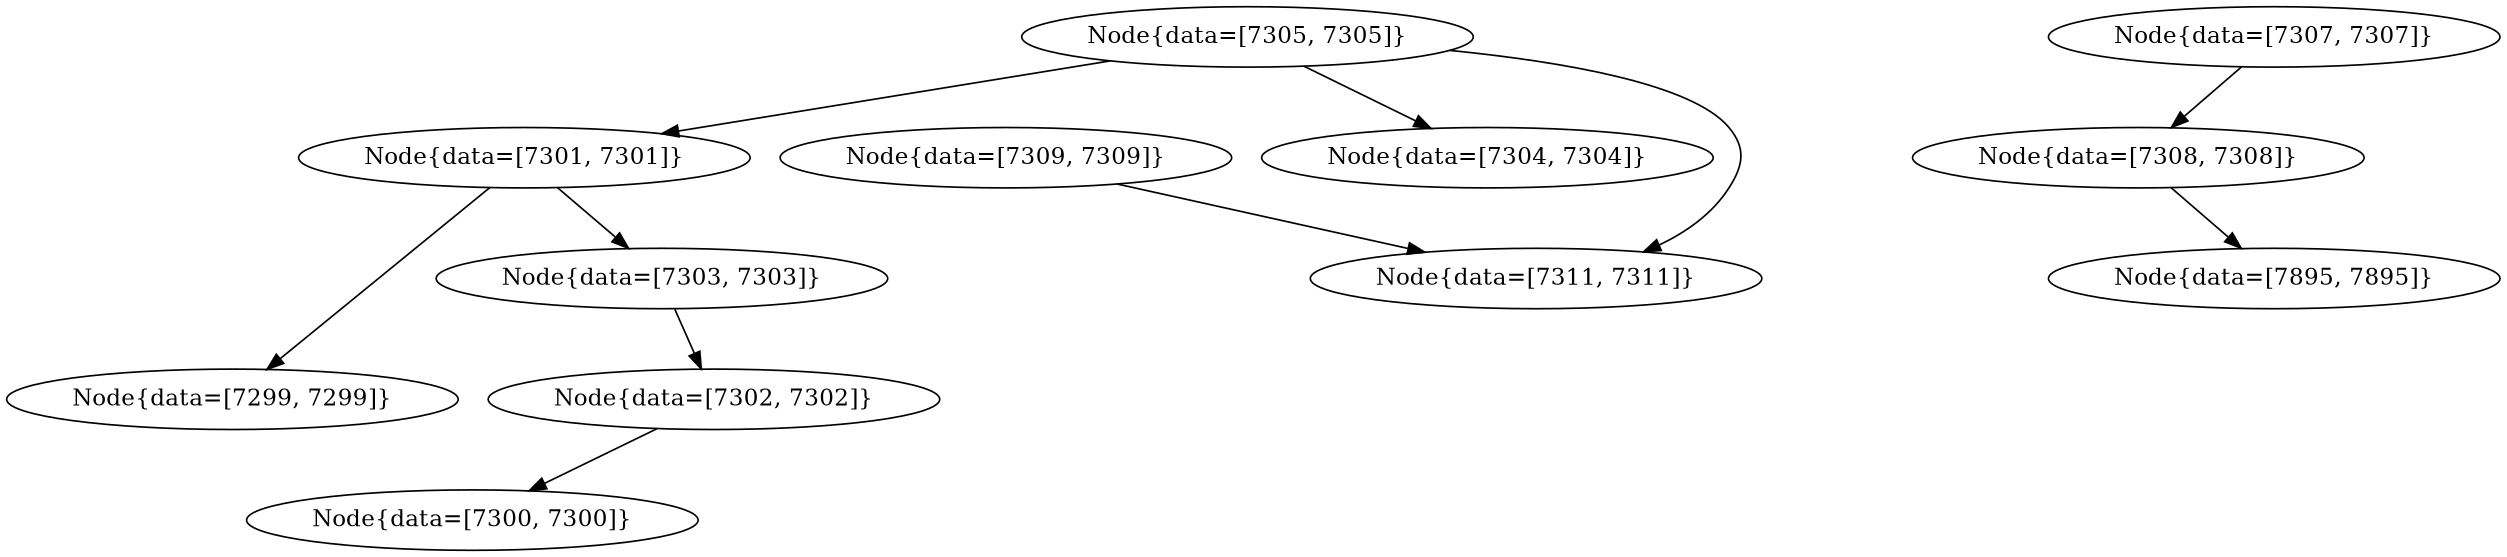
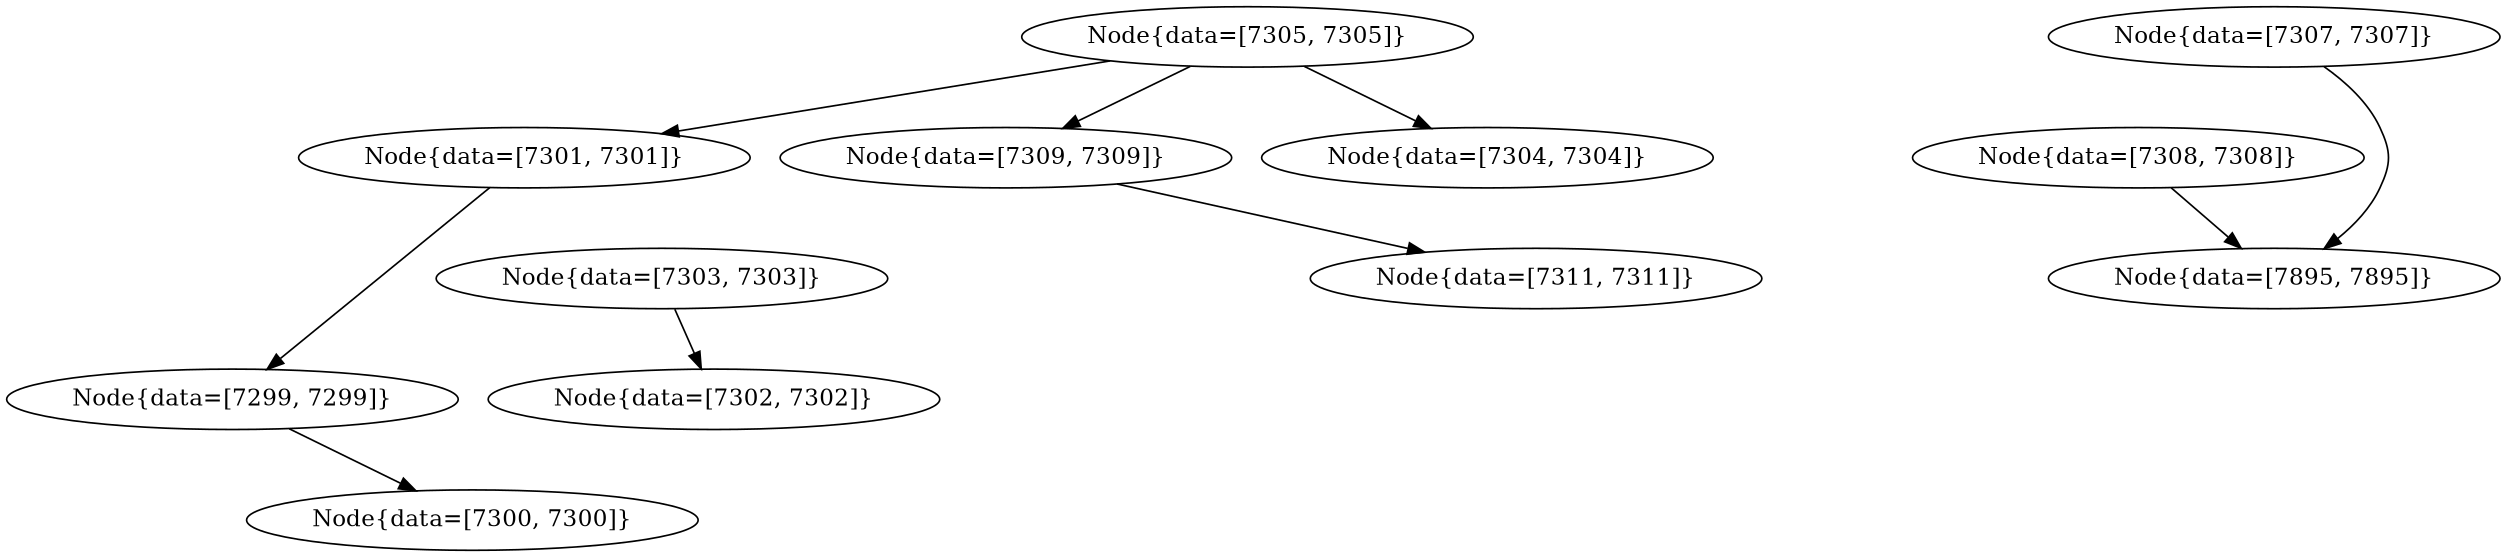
(2213, 92) -> (2388, 149)
(1671, 93) -> (1134, 94)
(586, 212) -> none
(601, 456) -> (345, 456)
